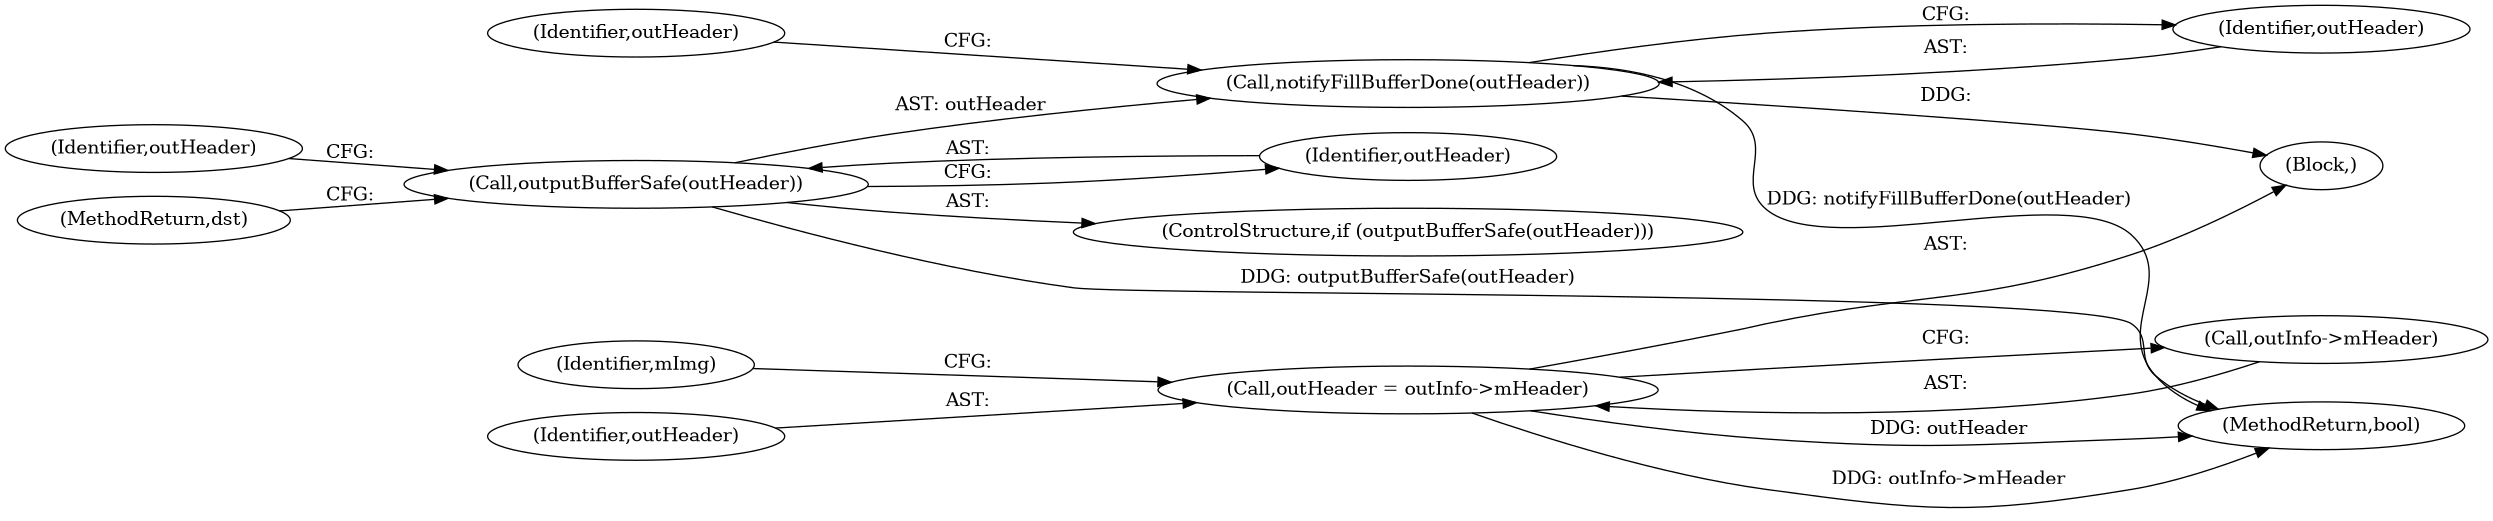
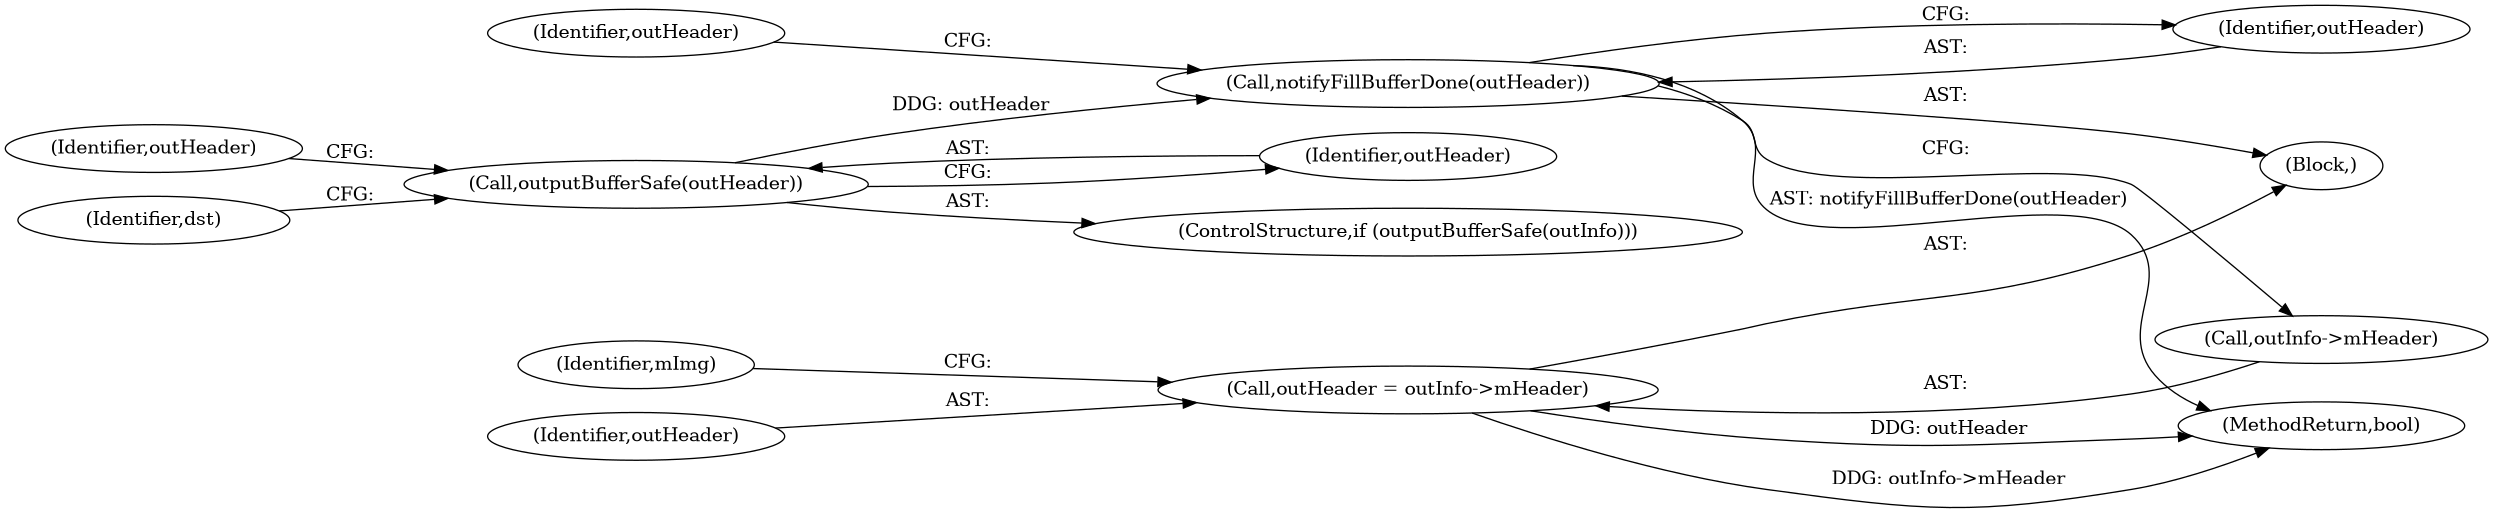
(1949, 96) -> (1949, 96)
(971, 105) -> (971, 105)
(1949, 200) -> (1949, 200)
(154, 220) -> (154, 220)
(1408, 232) -> (1408, 232)
(1477, 295) -> none
(1885, 362) -> (1976, 175)
